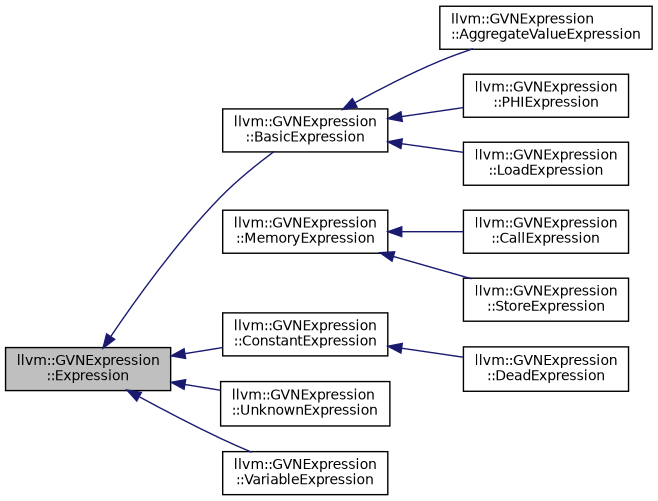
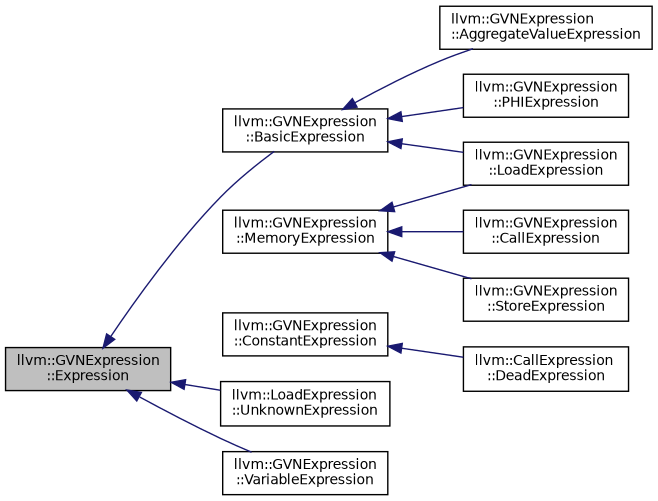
none -> (433, 196)
(204, 351) -> none
(546, 369) -> (546, 369)
(305, 404) -> (305, 404)
